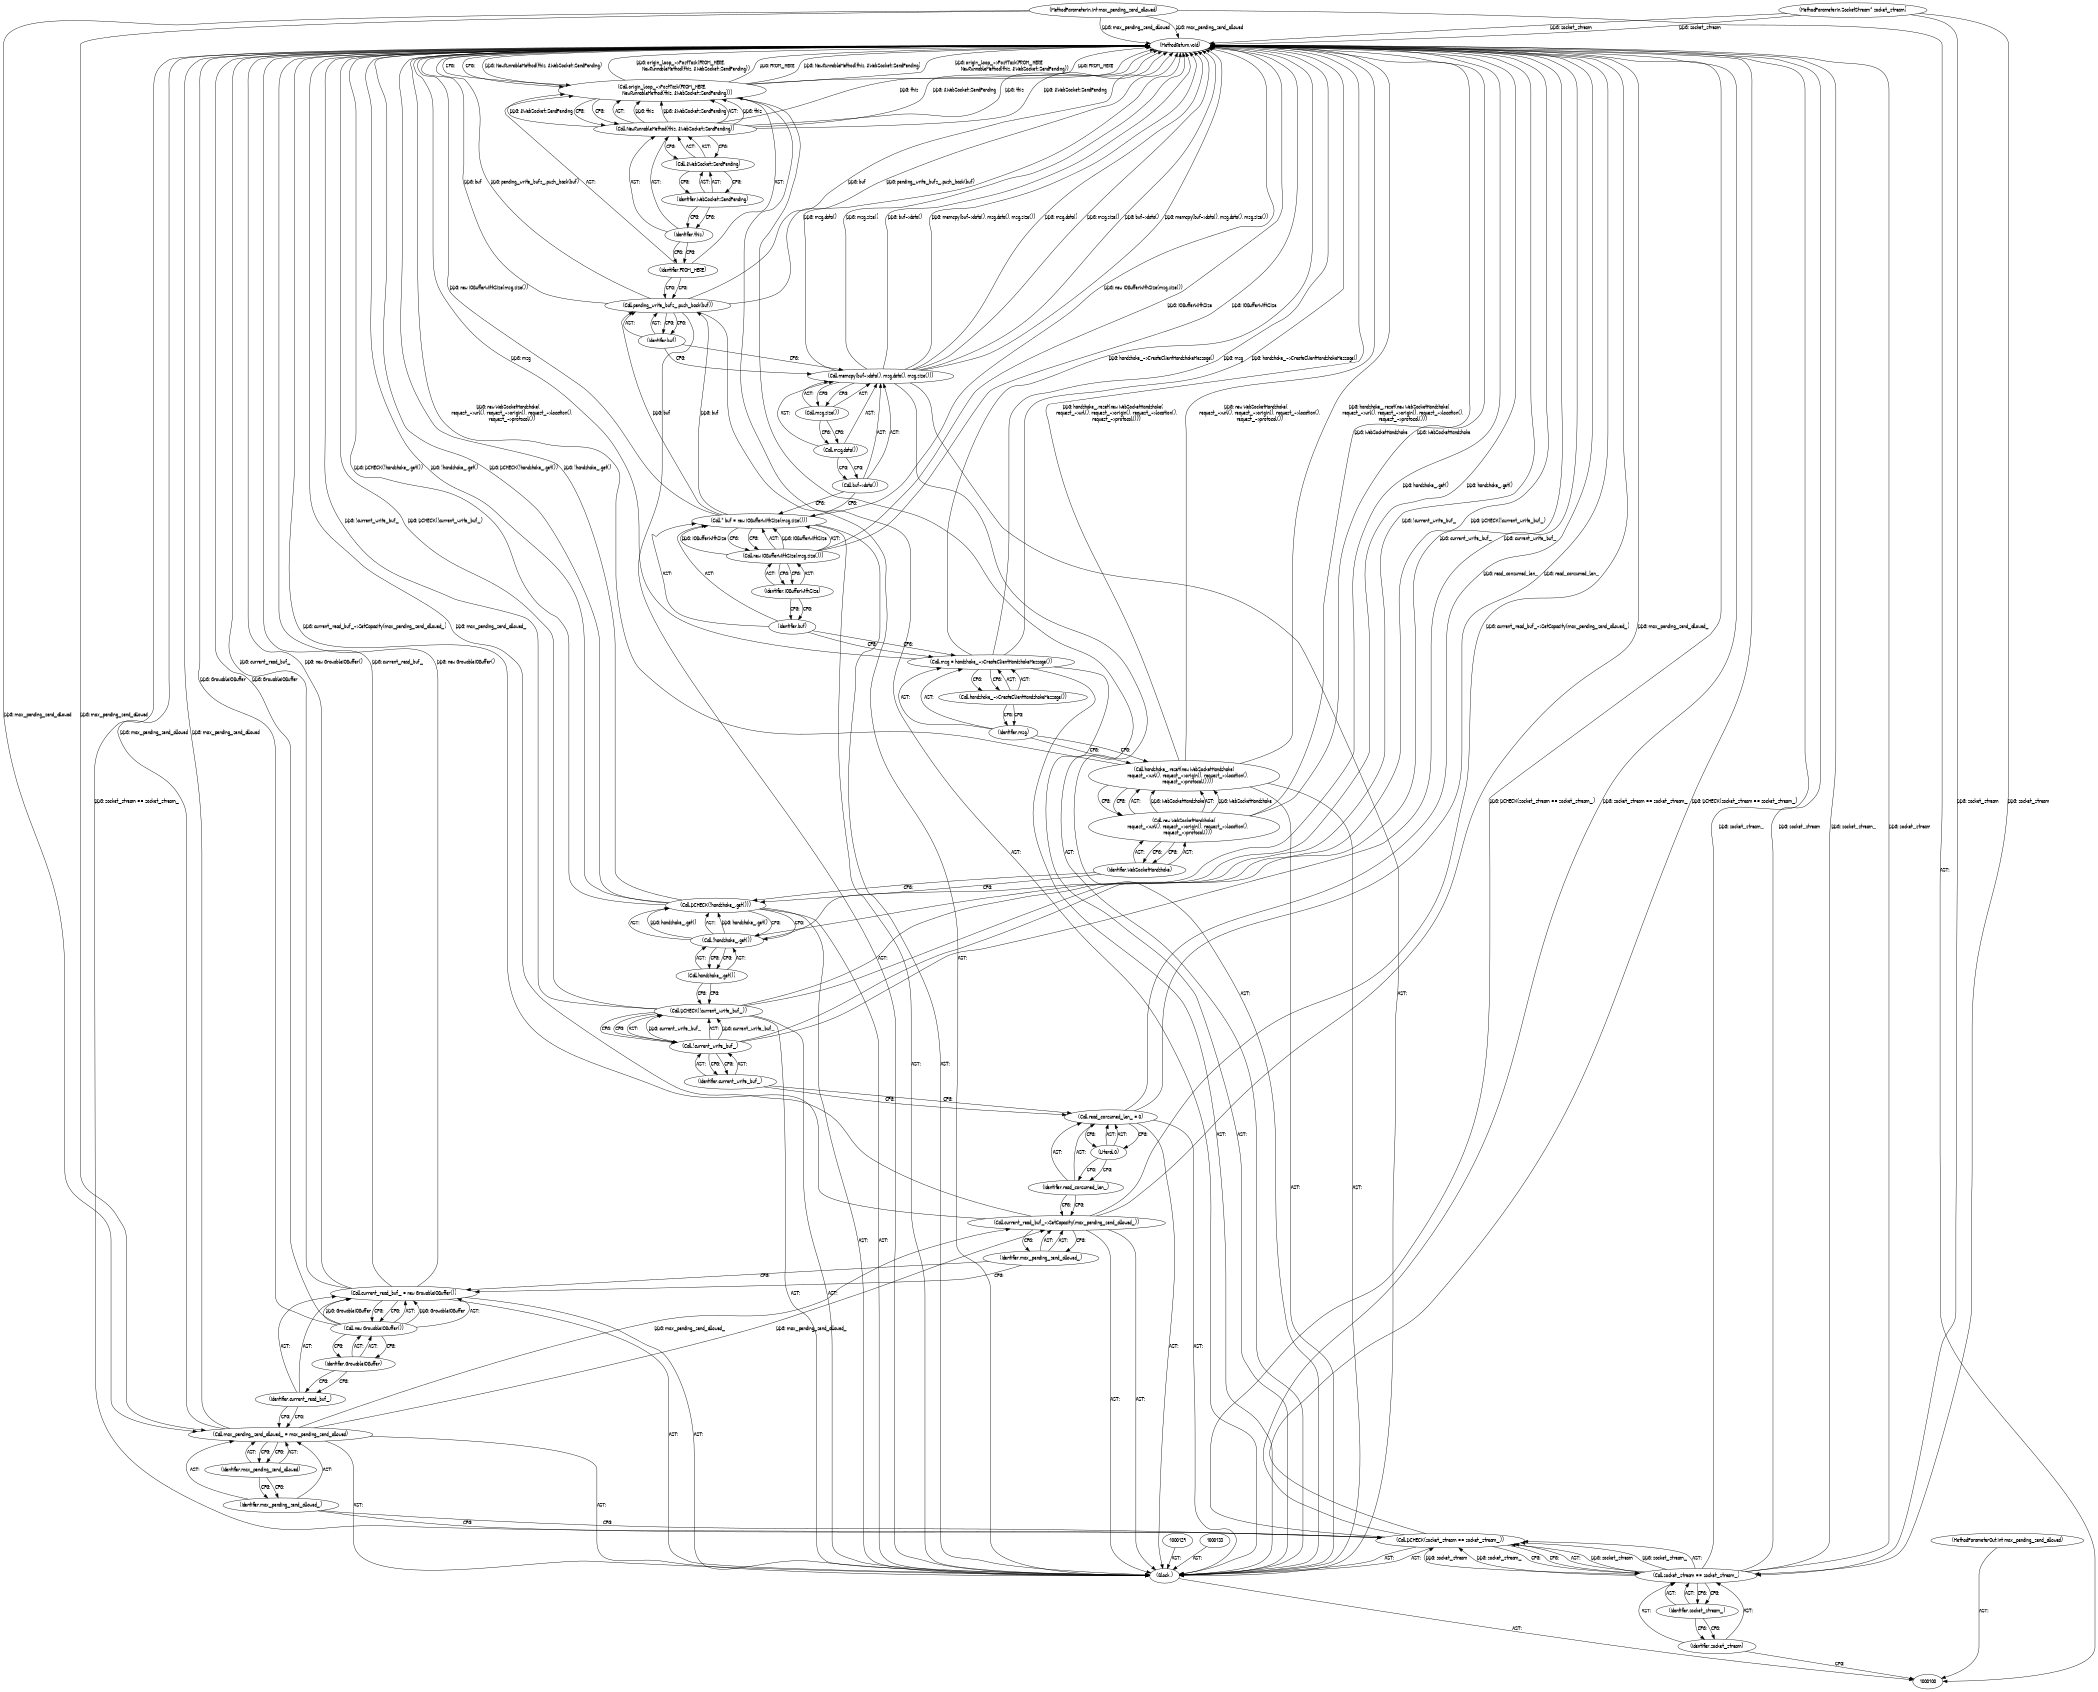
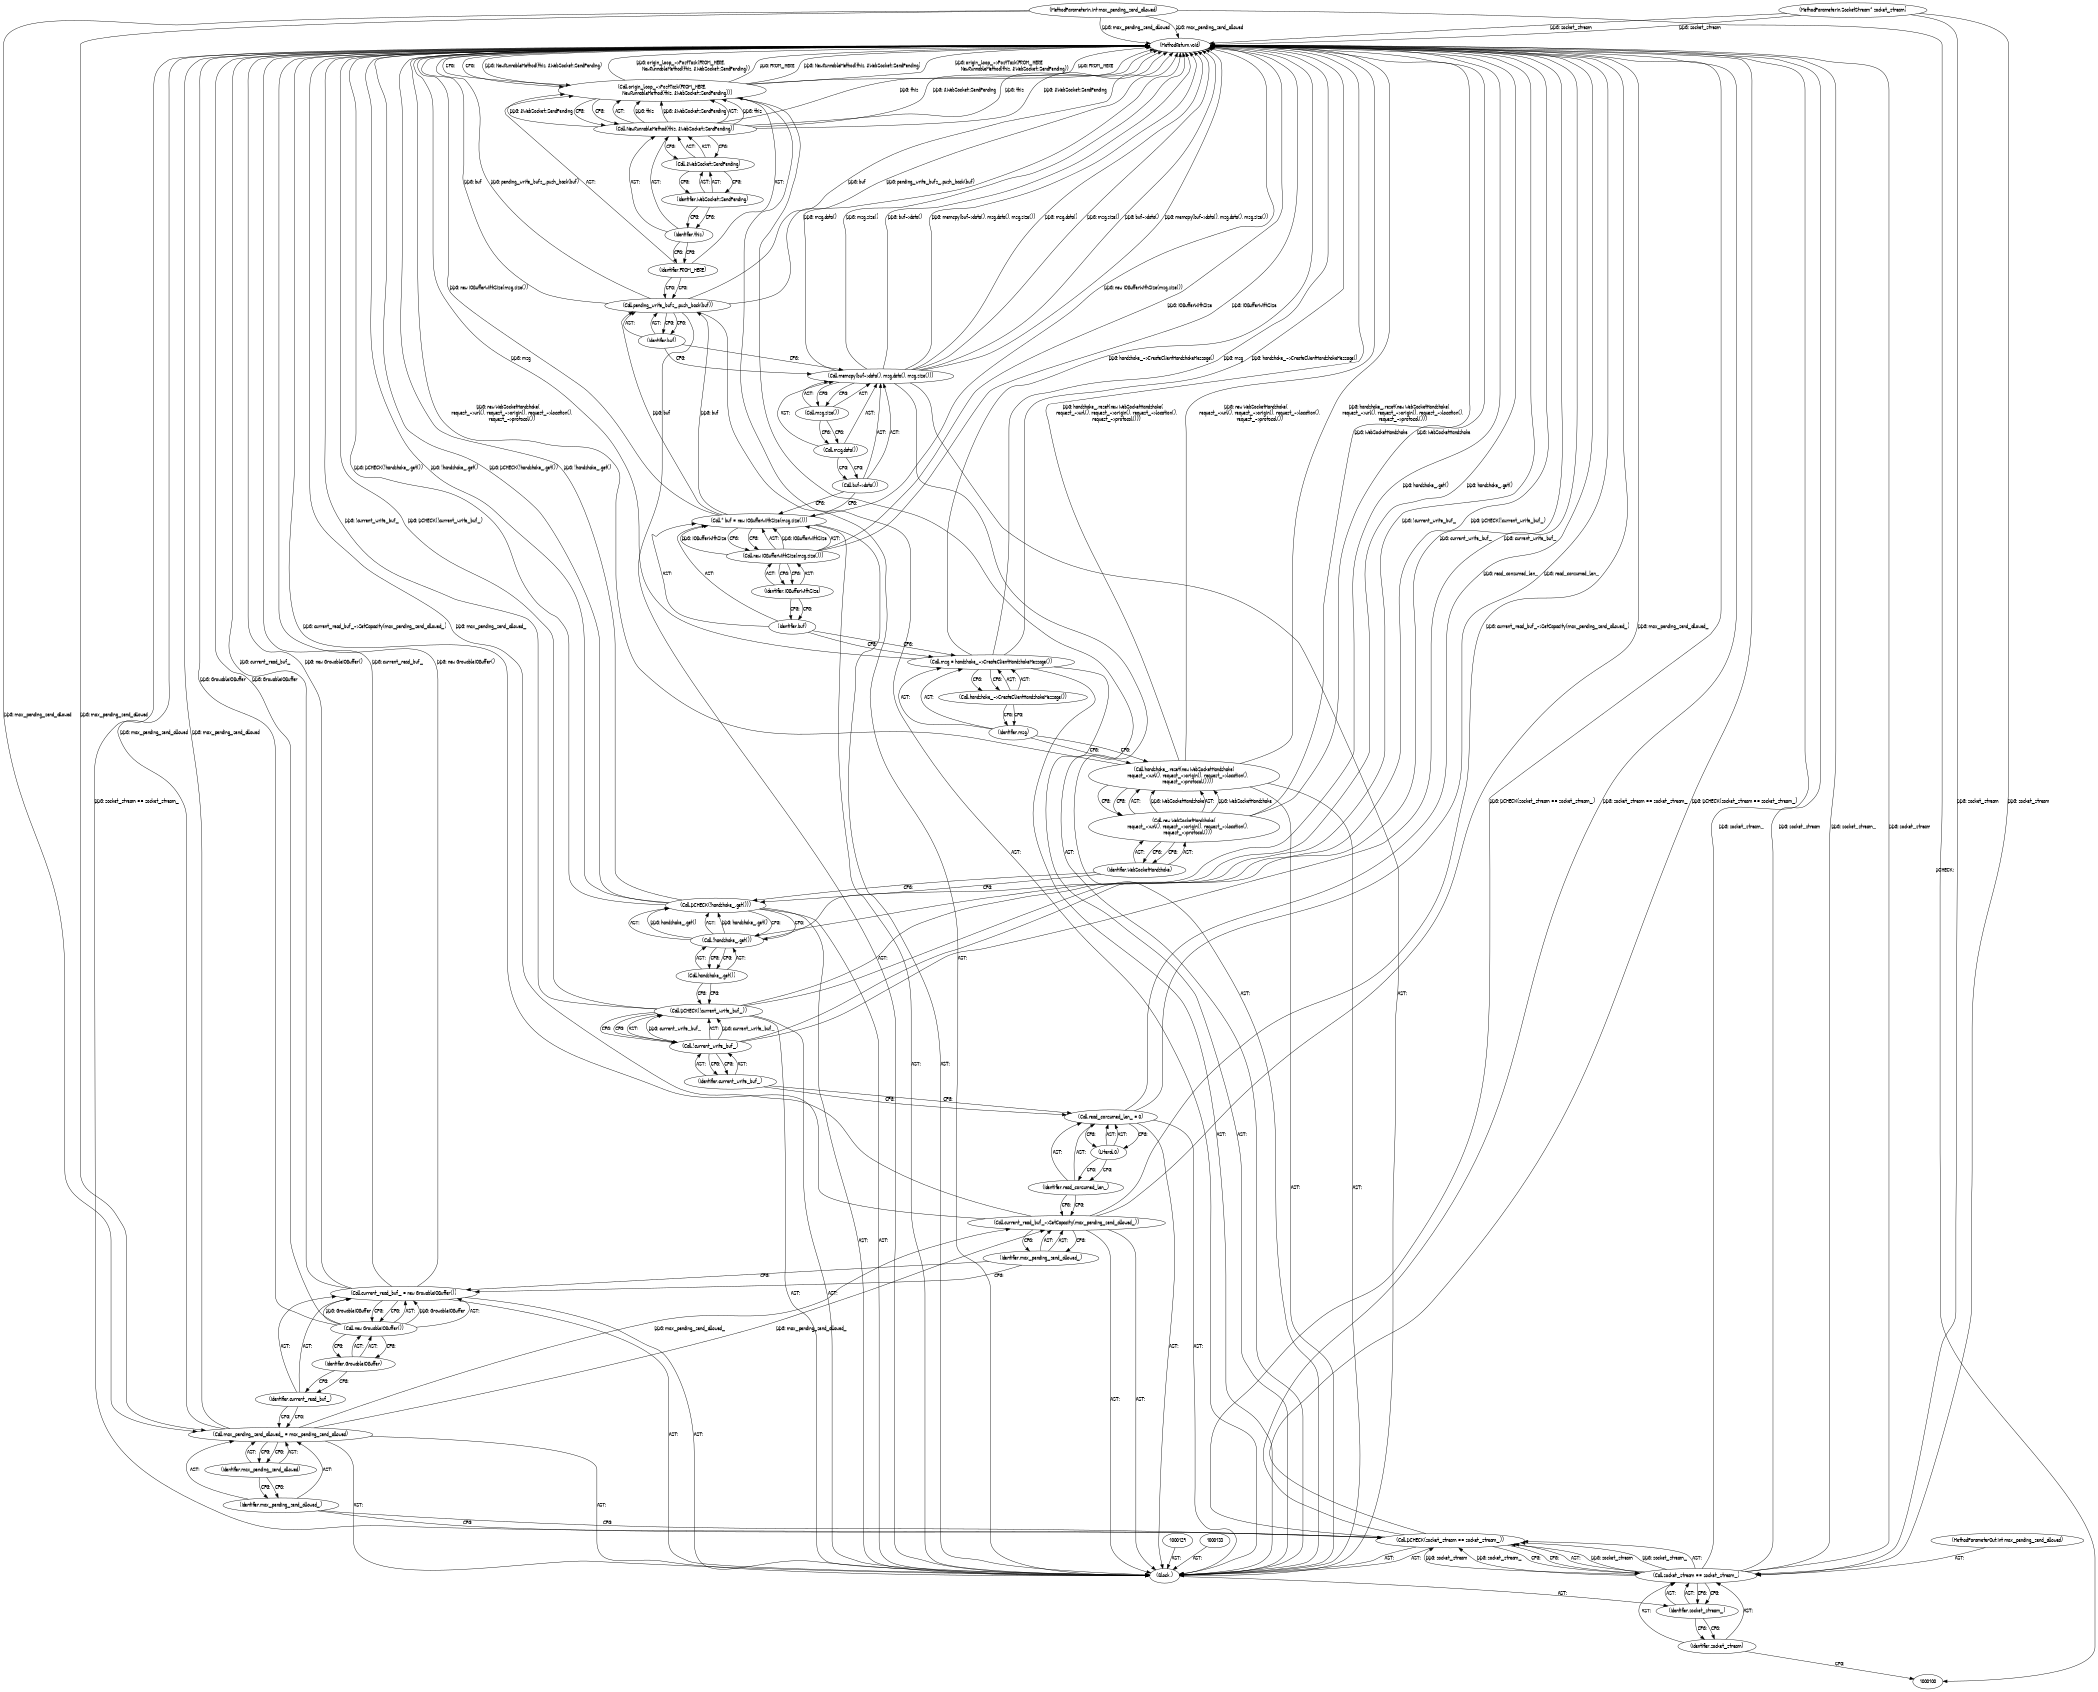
(1946, 870) -> (1946, 870)
(1979, 1618) -> (1874, 1568)
(1543, 1636) -> (1422, 1587)
